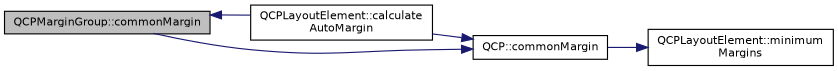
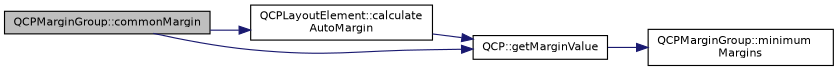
(236, 15) -> (225, 30)
(540, 47) -> (540, 47)
(741, 47) -> (741, 47)
